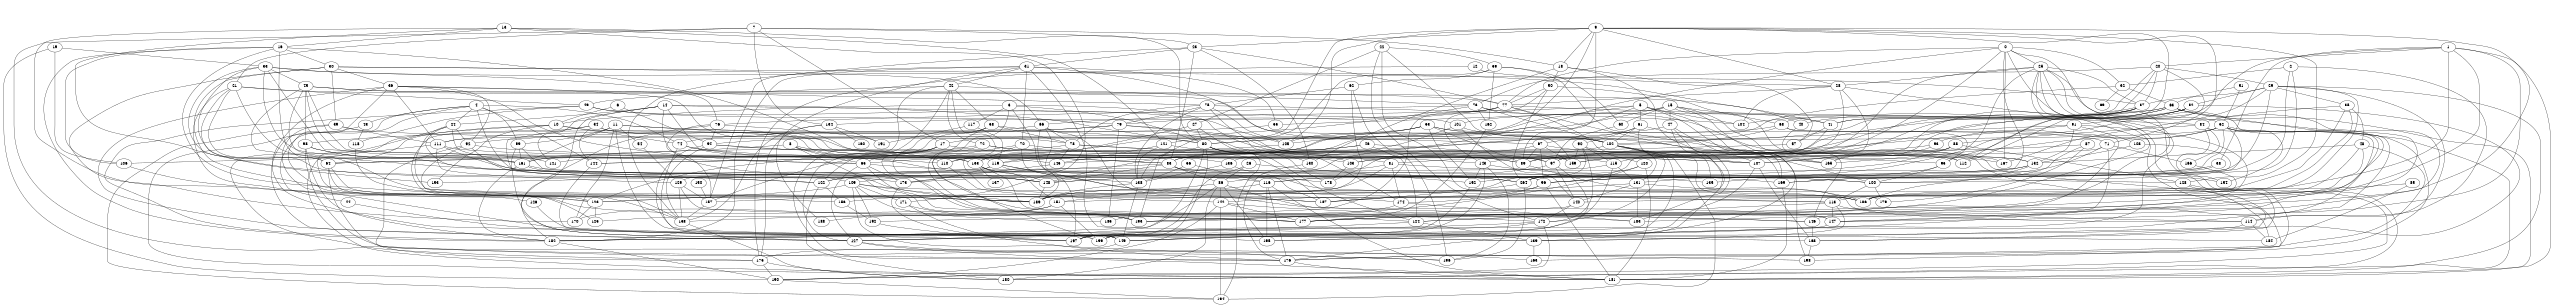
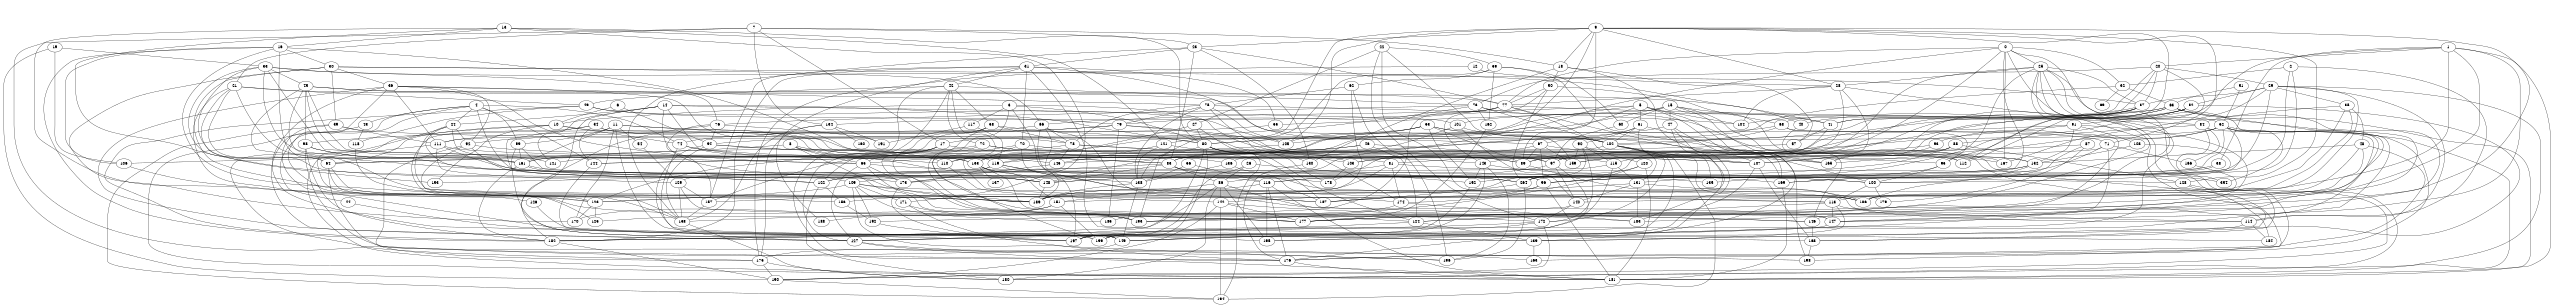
(699, 183) -> none
(2224, 183) -> (2224, 183)
(2413, 183) -> none
